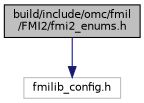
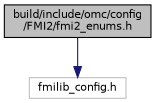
(72, 21) -> (78, 21)
